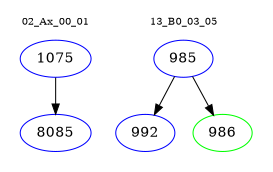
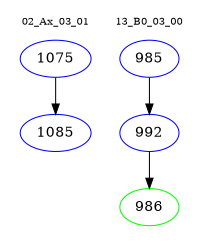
(56, 22) -> (56, 22)
(184, 22) -> (149, 22)
(201, 91) -> (149, 165)
(56, 133) -> (56, 133)
